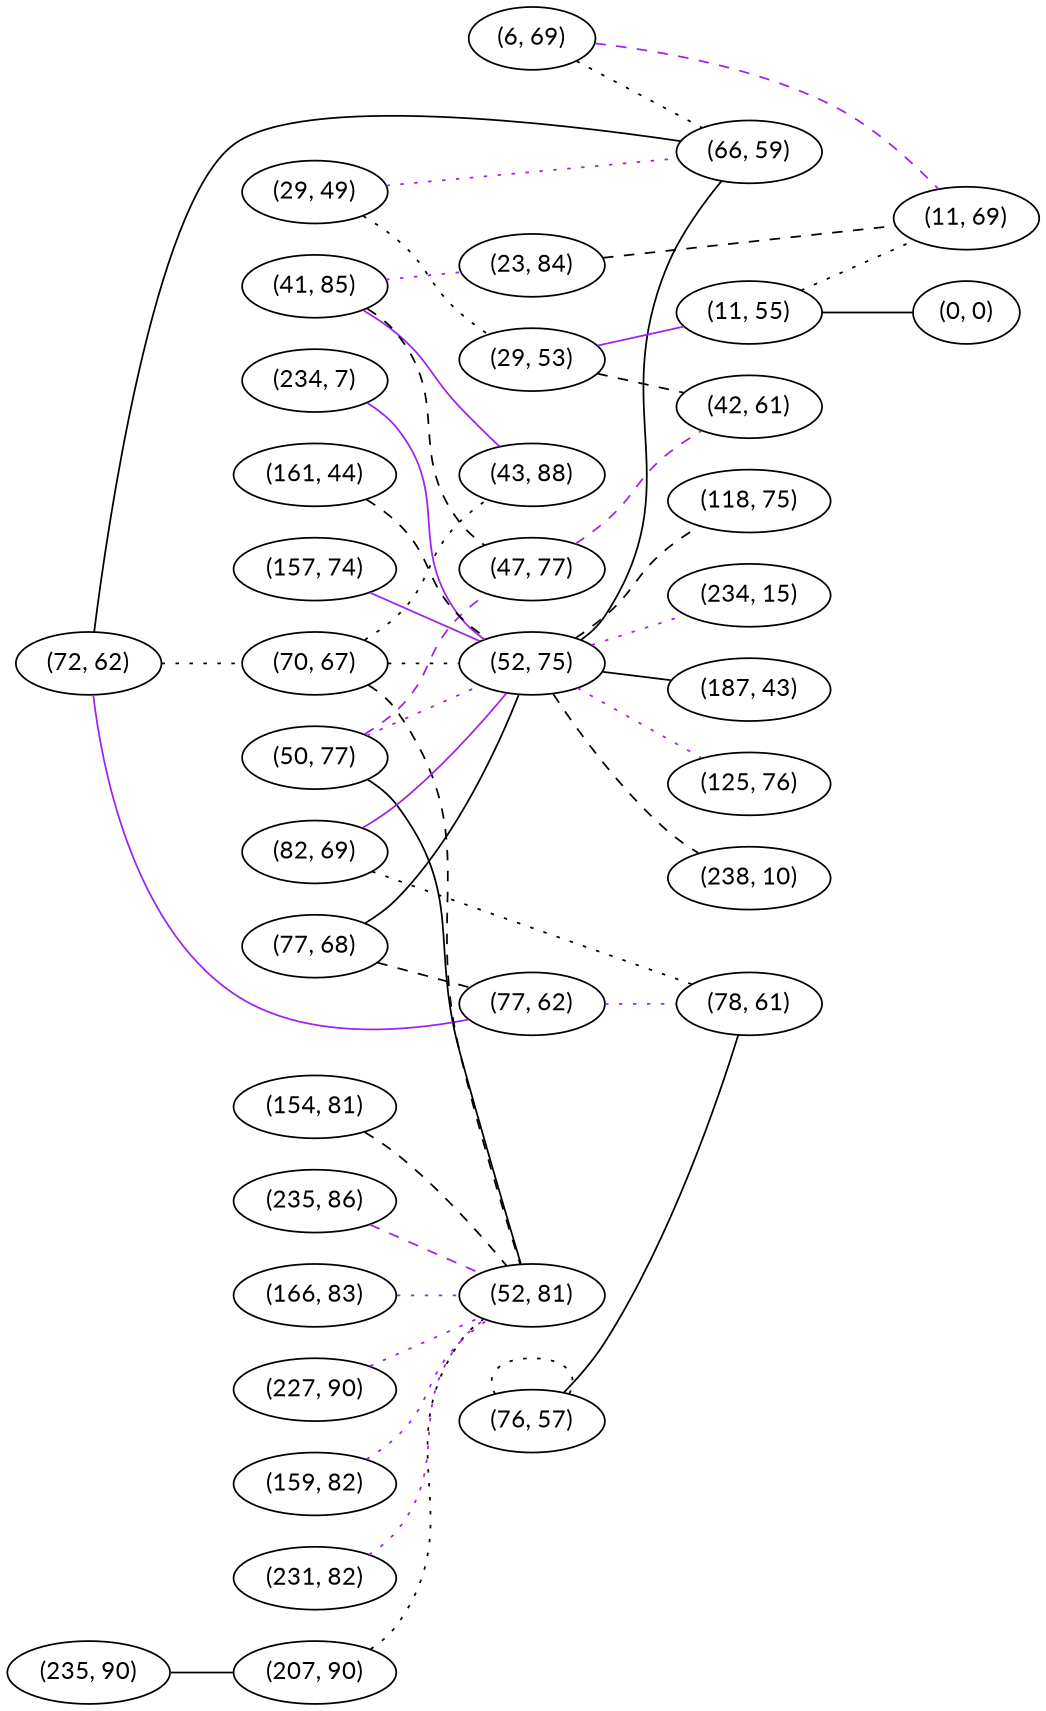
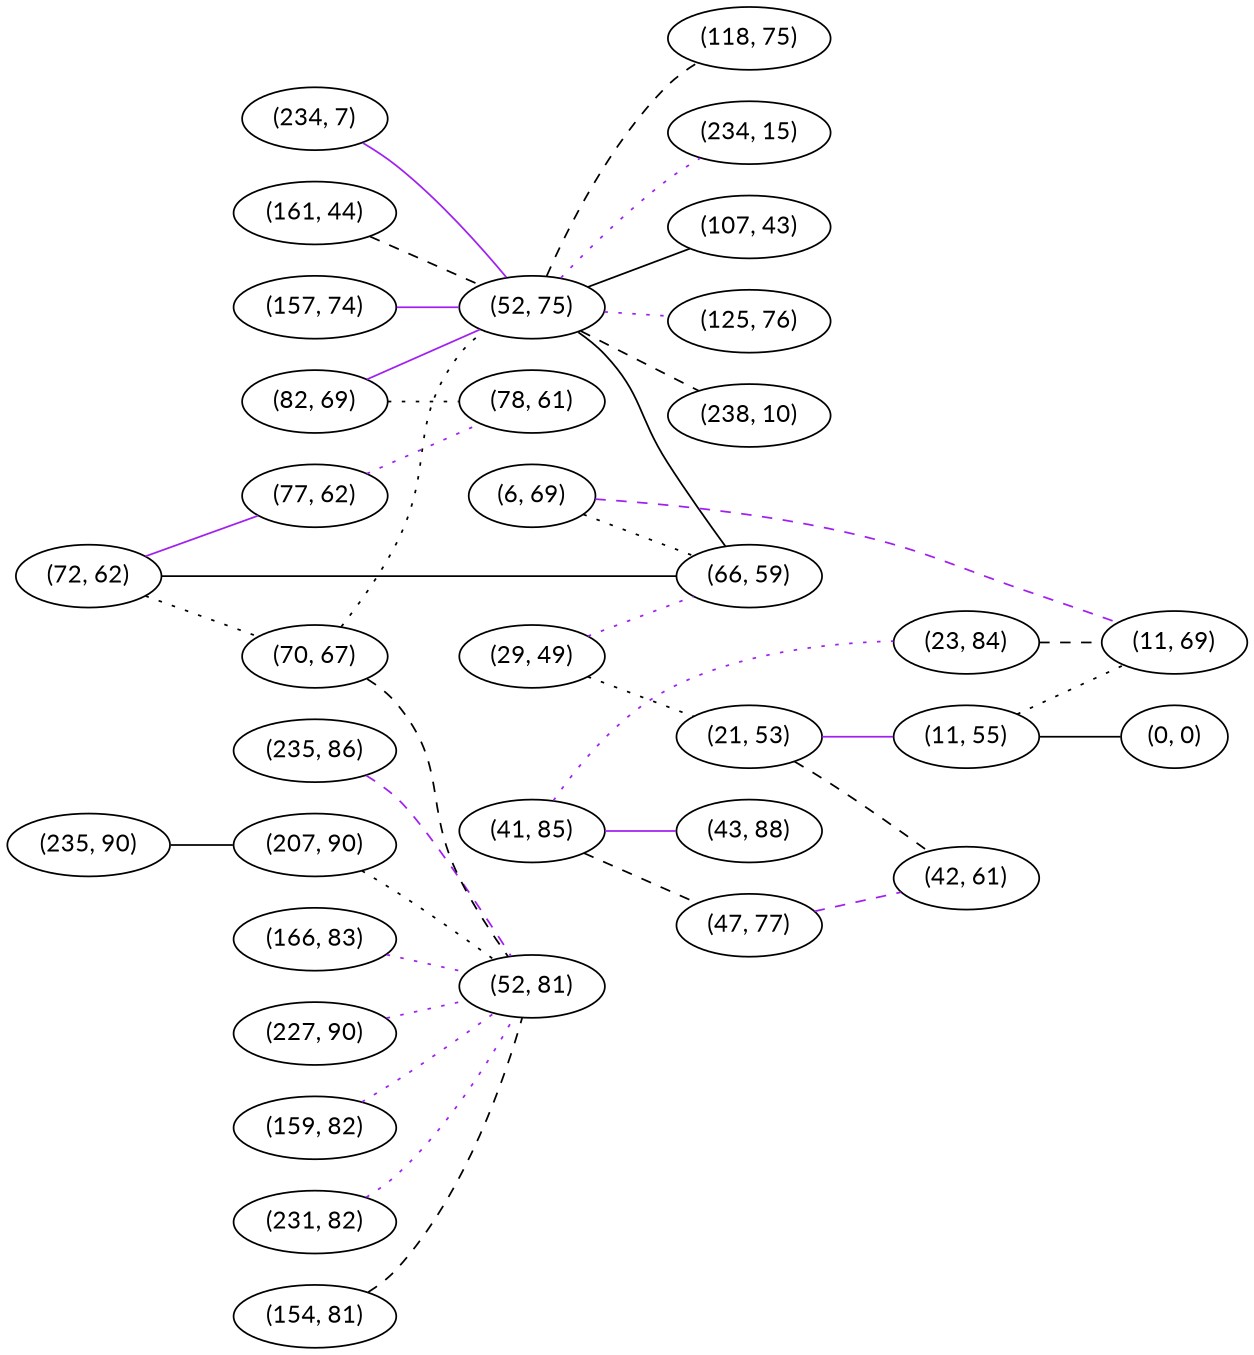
(532, 360) -> (749, 737)
(421, 584) -> none
(749, 690) -> (749, 227)
(315, 758) -> none
(315, 946) -> none
(532, 1421) -> none
